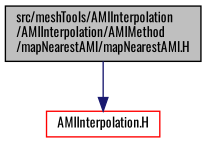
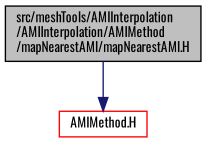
(103, 124) -> (103, 124)
